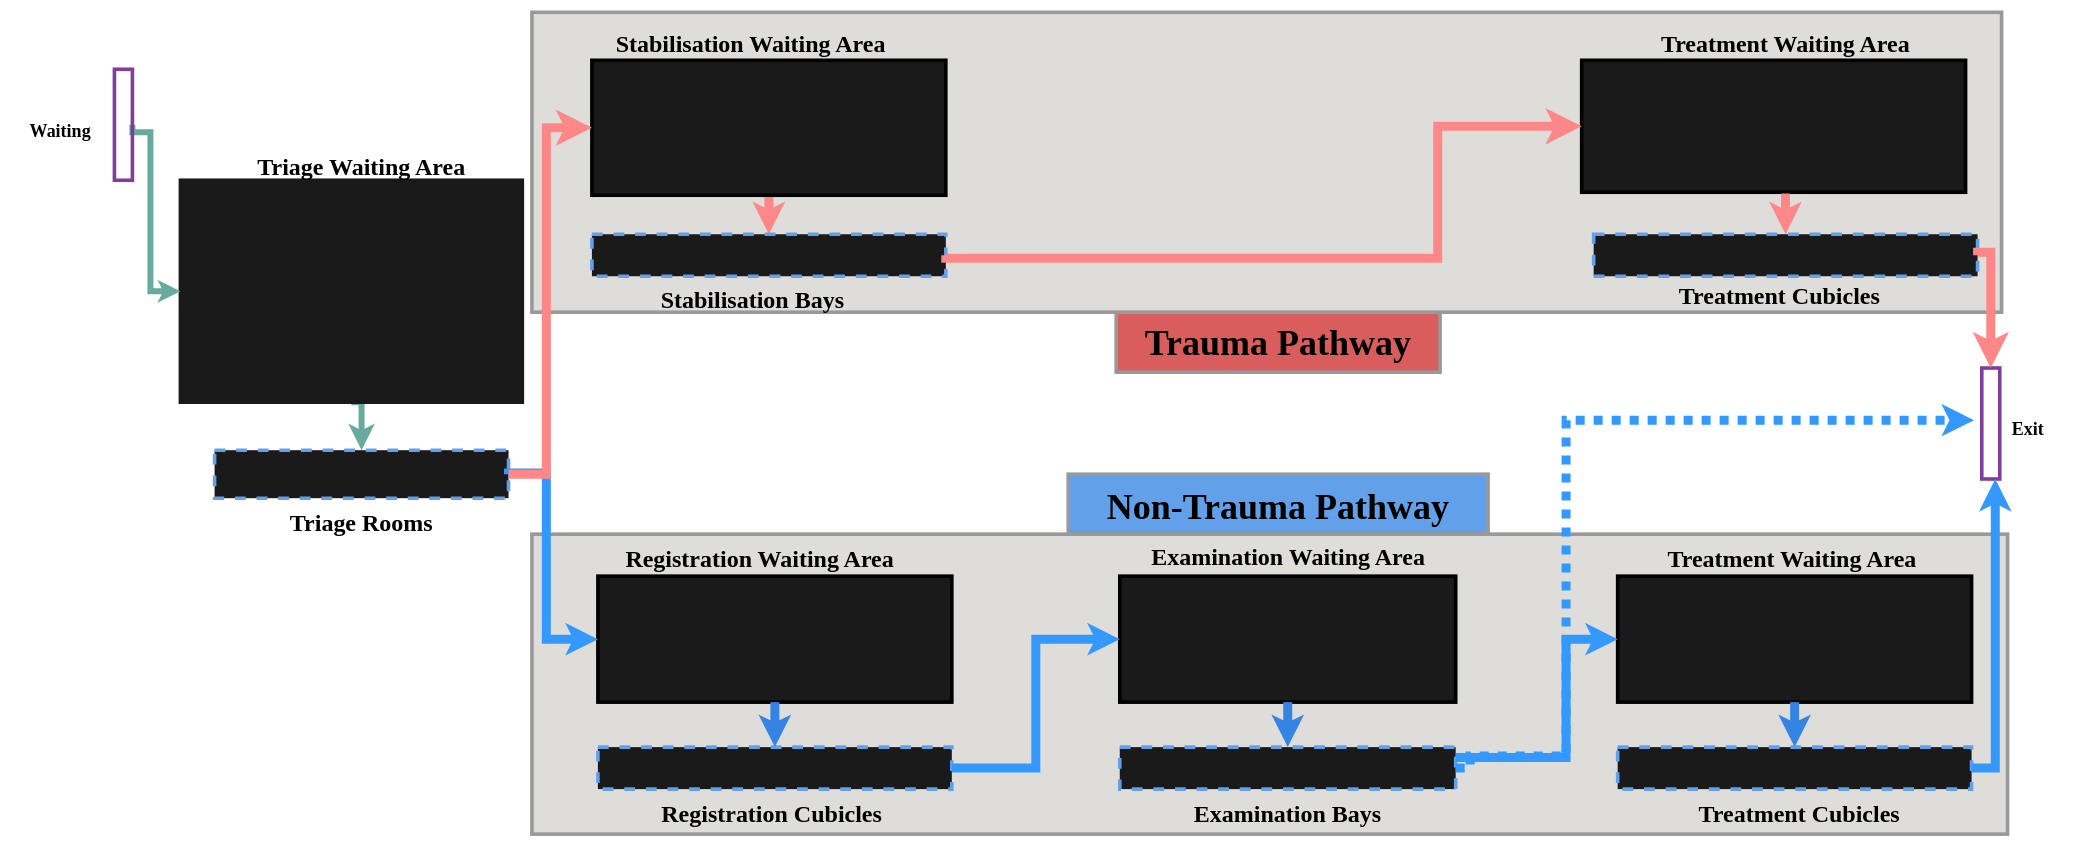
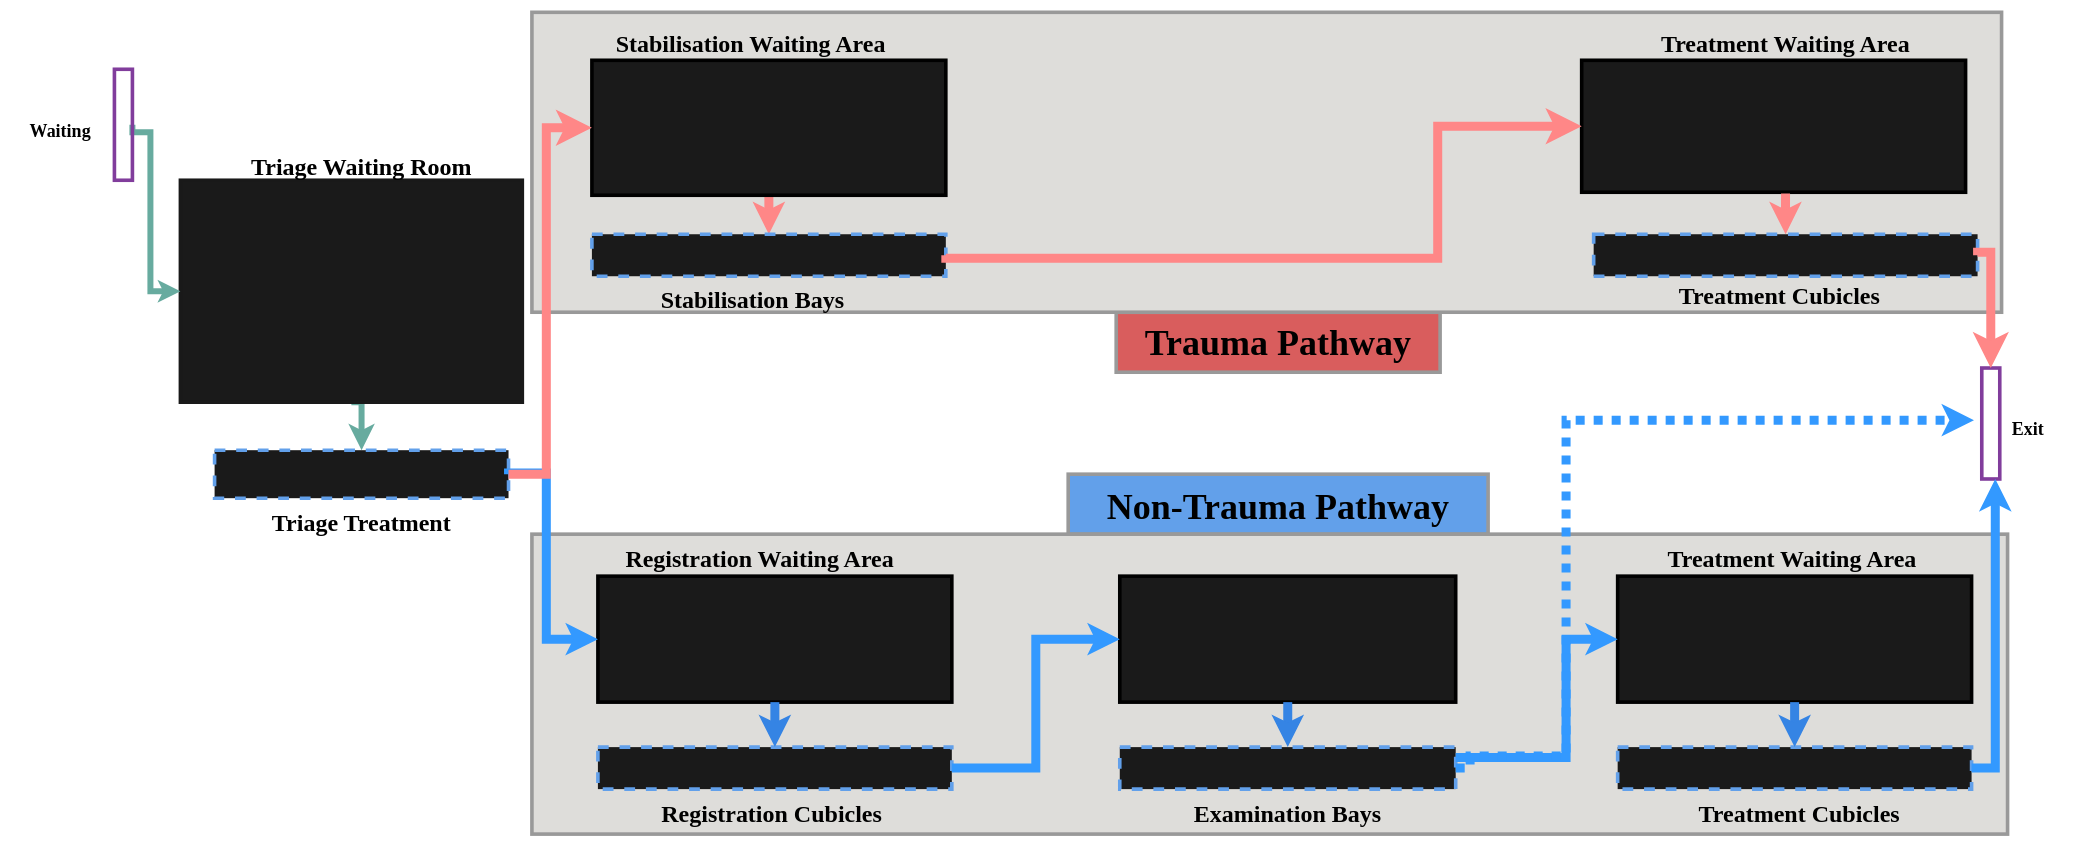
(362, 162) -> (362, 162)
(362, 519) -> (362, 519)
(1289, 553) -> none
